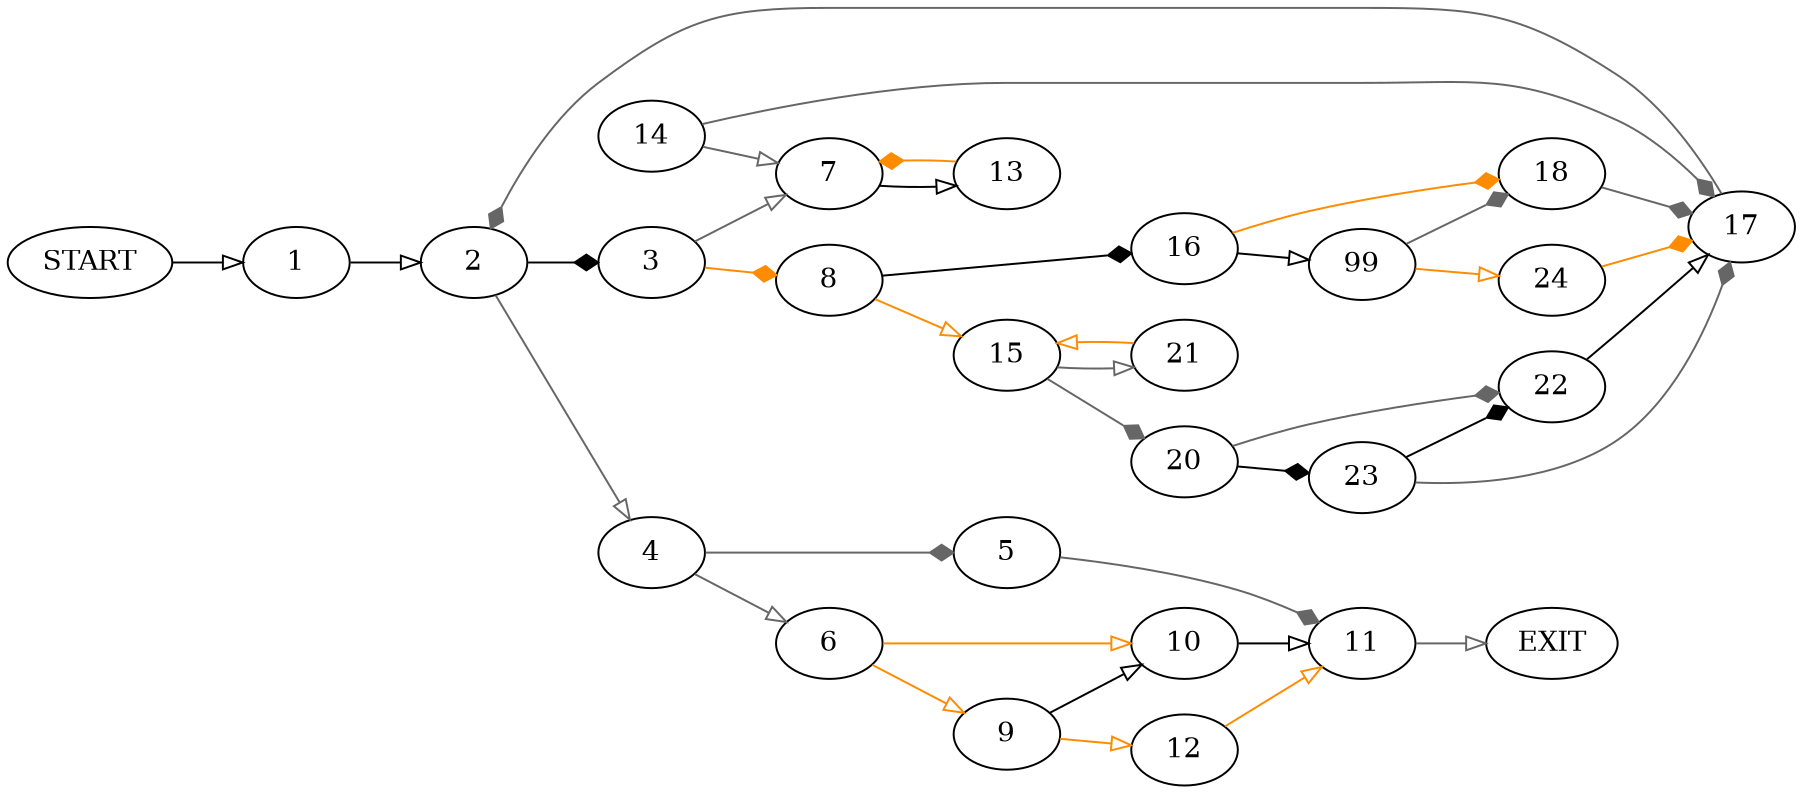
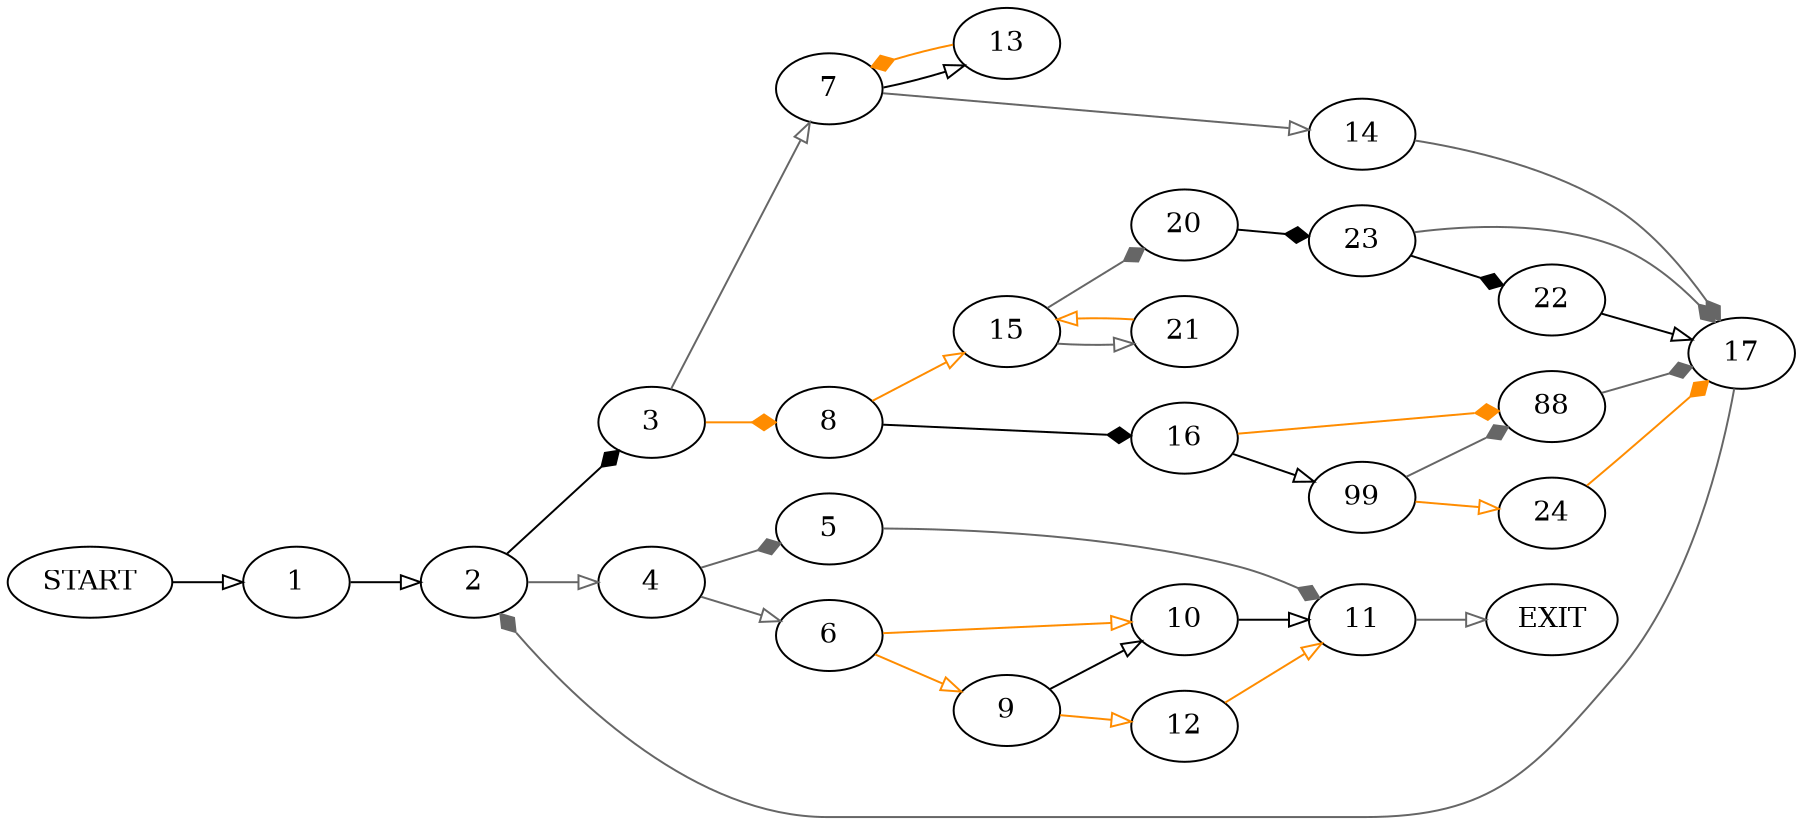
(731, 153) -> (1086, 111)
(1552, 174) -> (1552, 407)
(1353, 415) -> none
